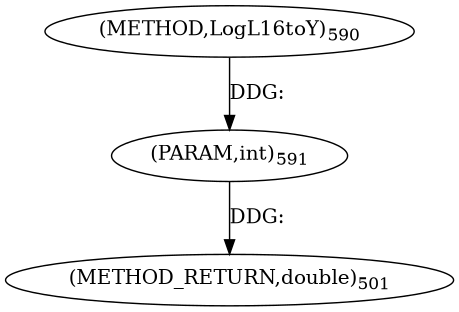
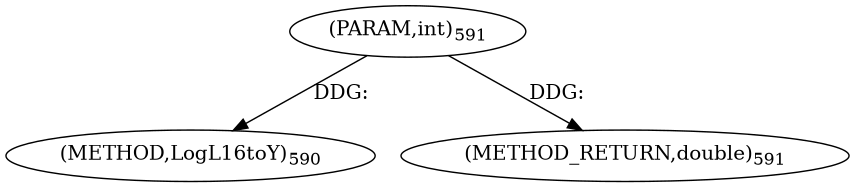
(230, 86) -> (306, 90)
(374, 278) -> (769, 154)
